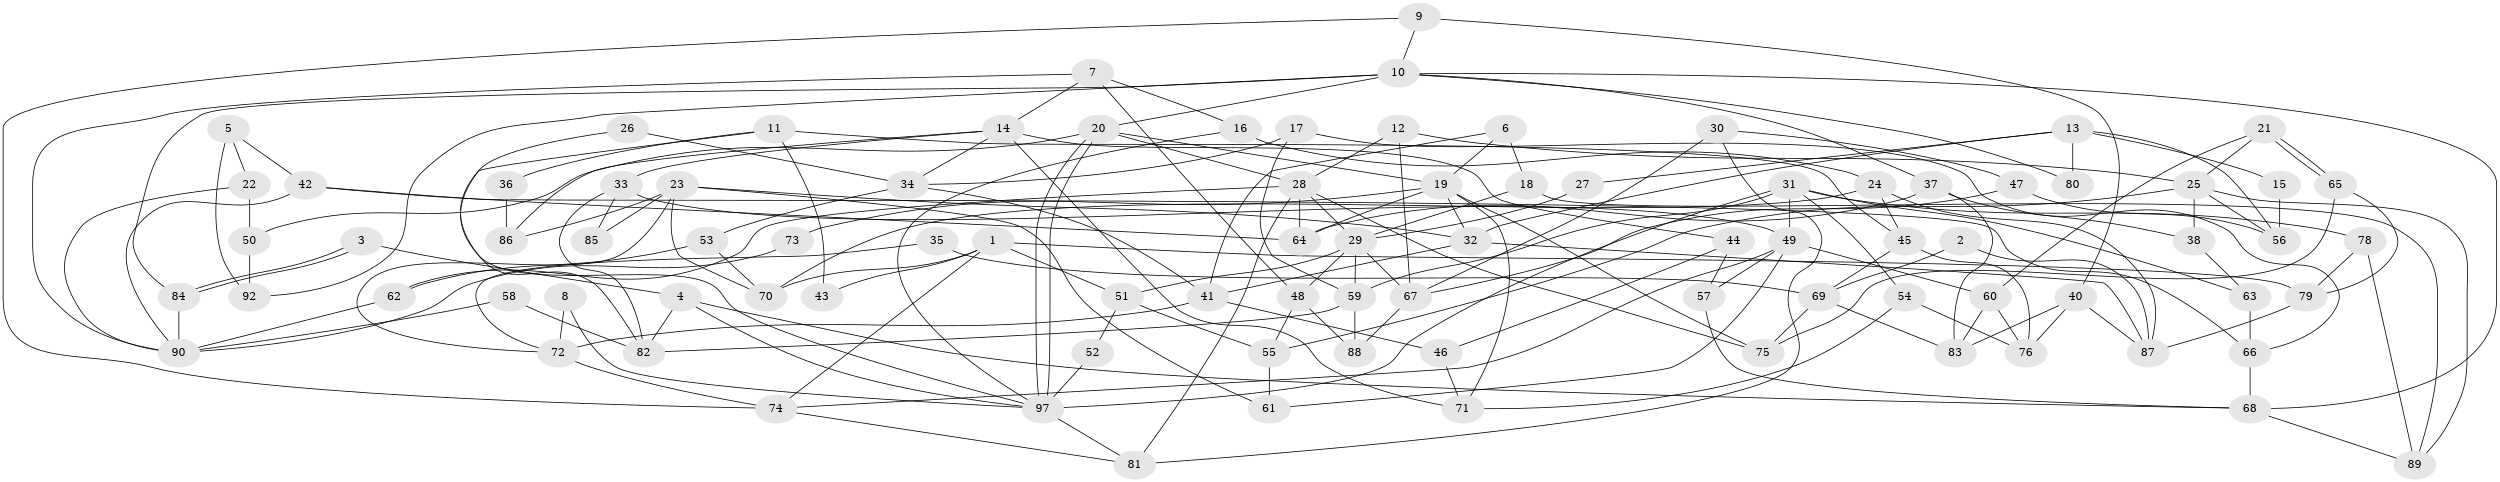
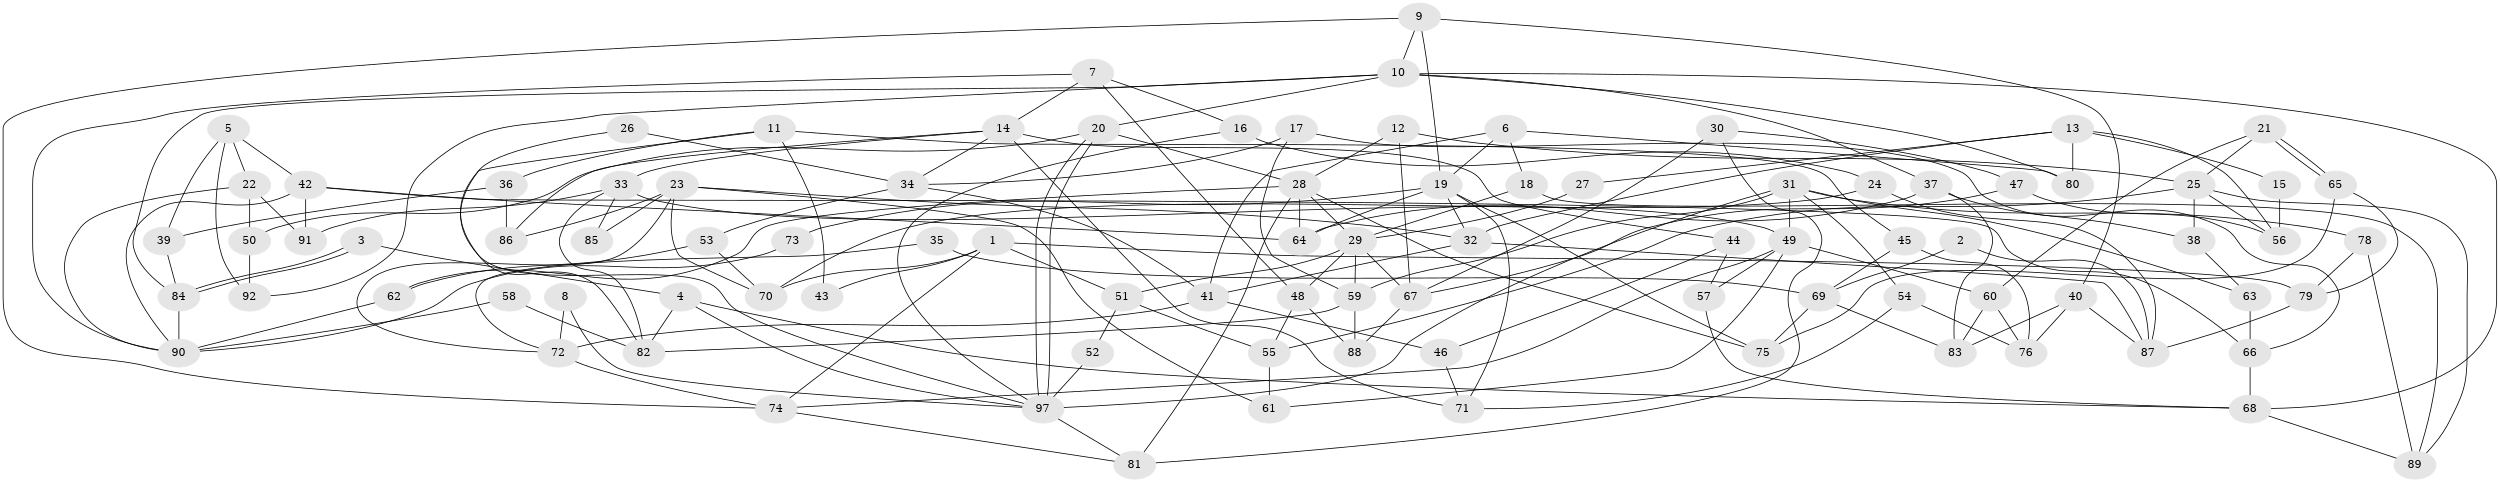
none -> (1792, 151)
(1270, 157) -> (1432, 101)
(1894, 220) -> none
none -> (164, 241)
none -> (306, 241)
